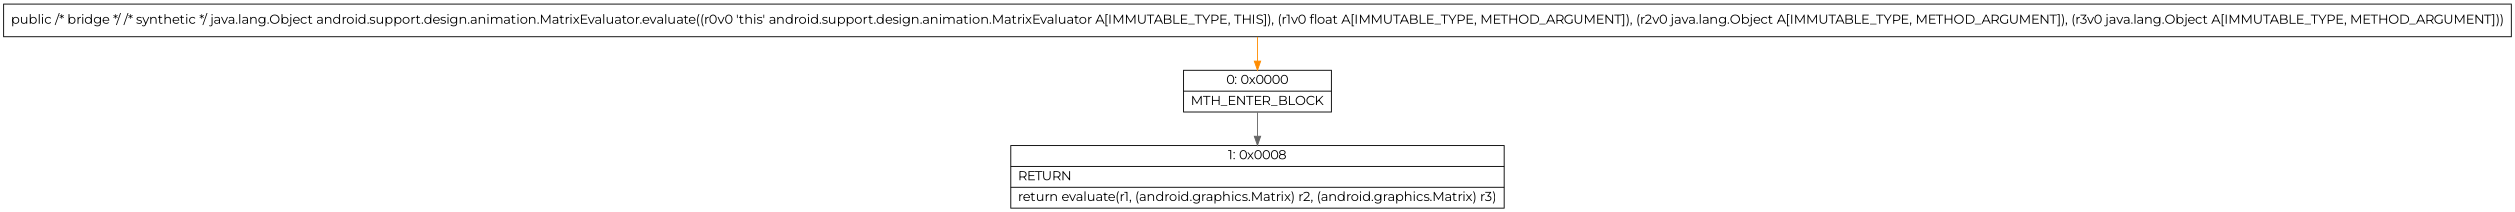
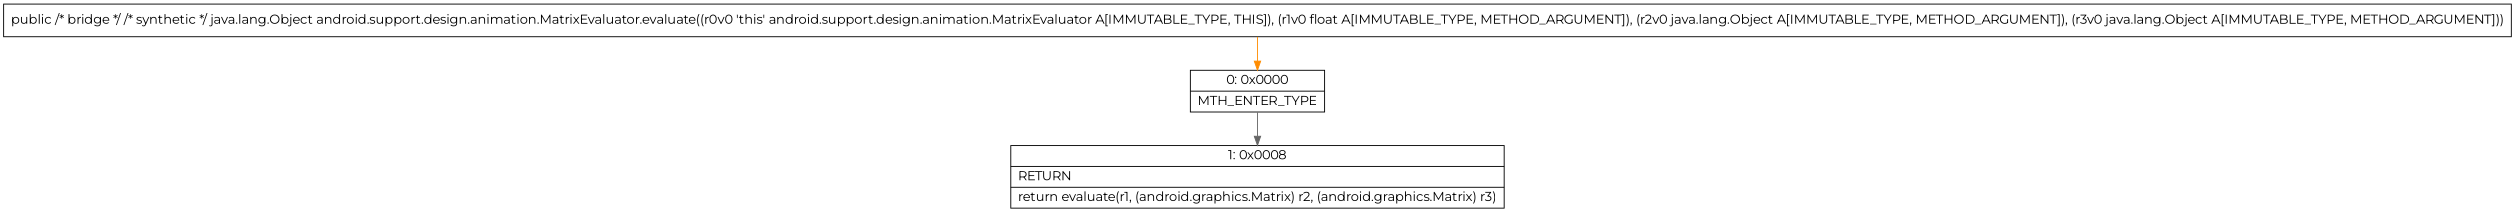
(1257, 101) -> (1257, 101)
